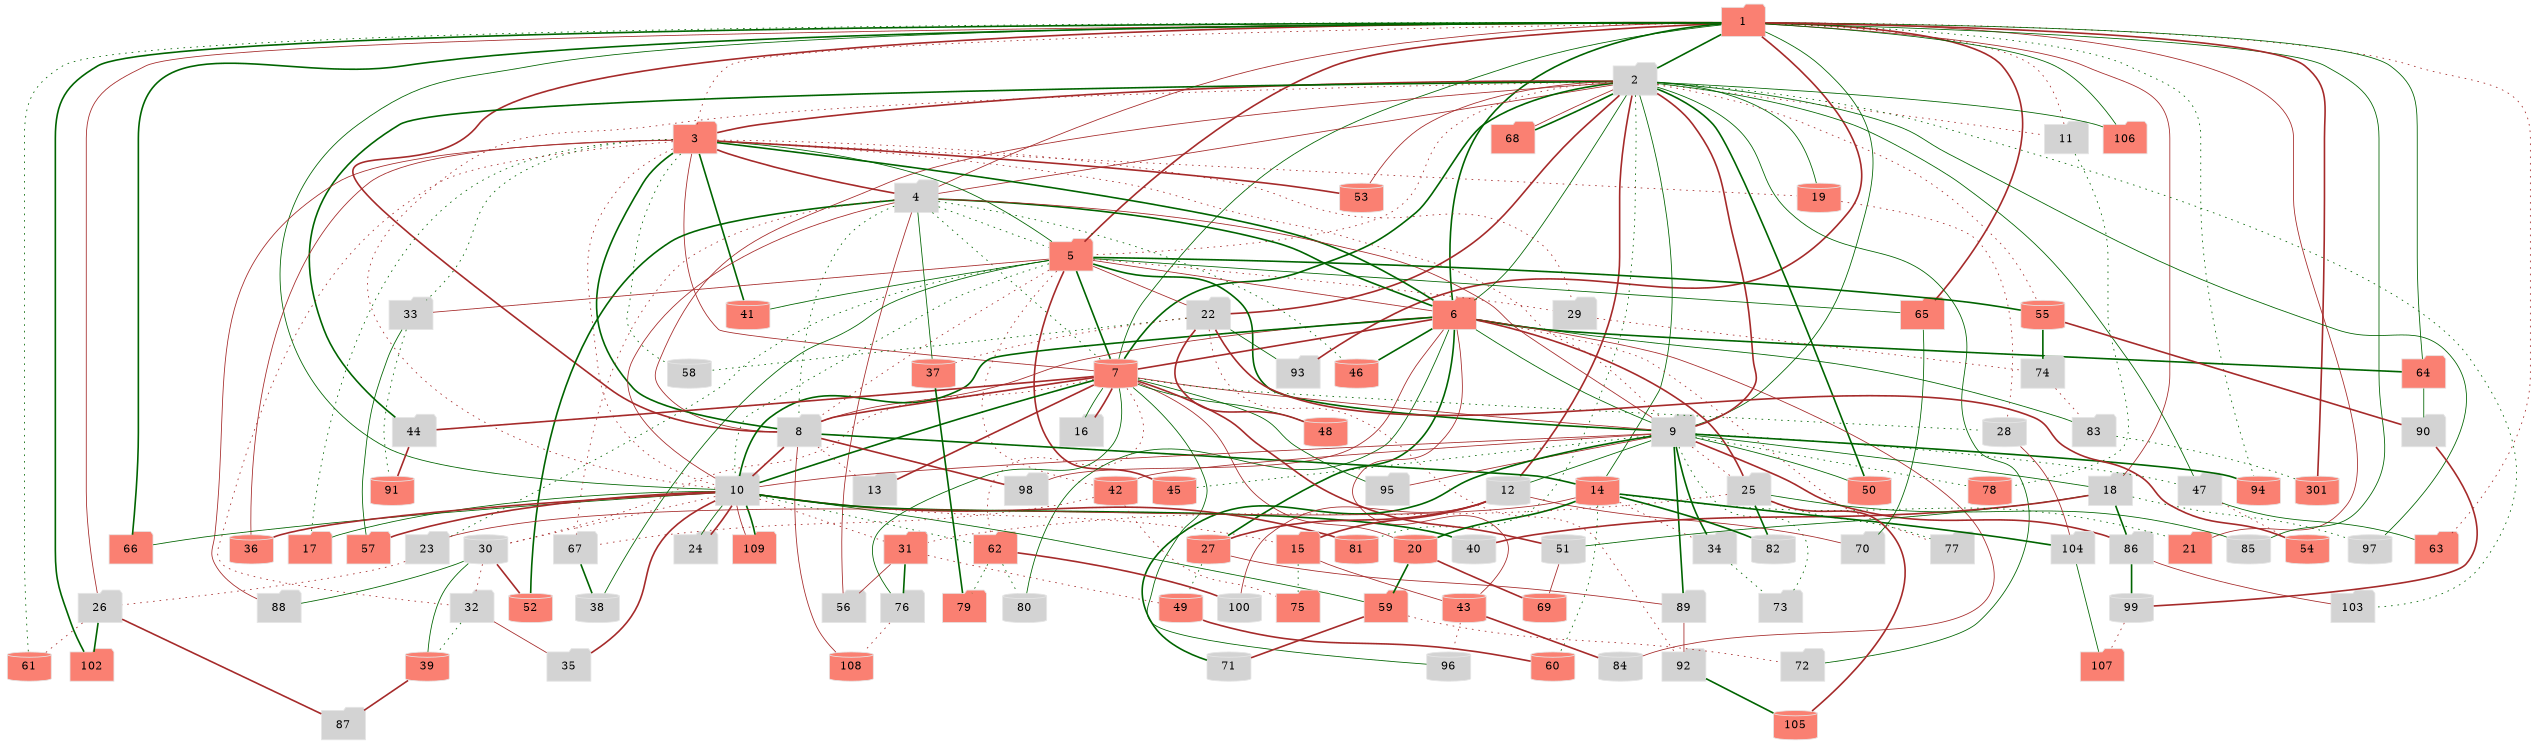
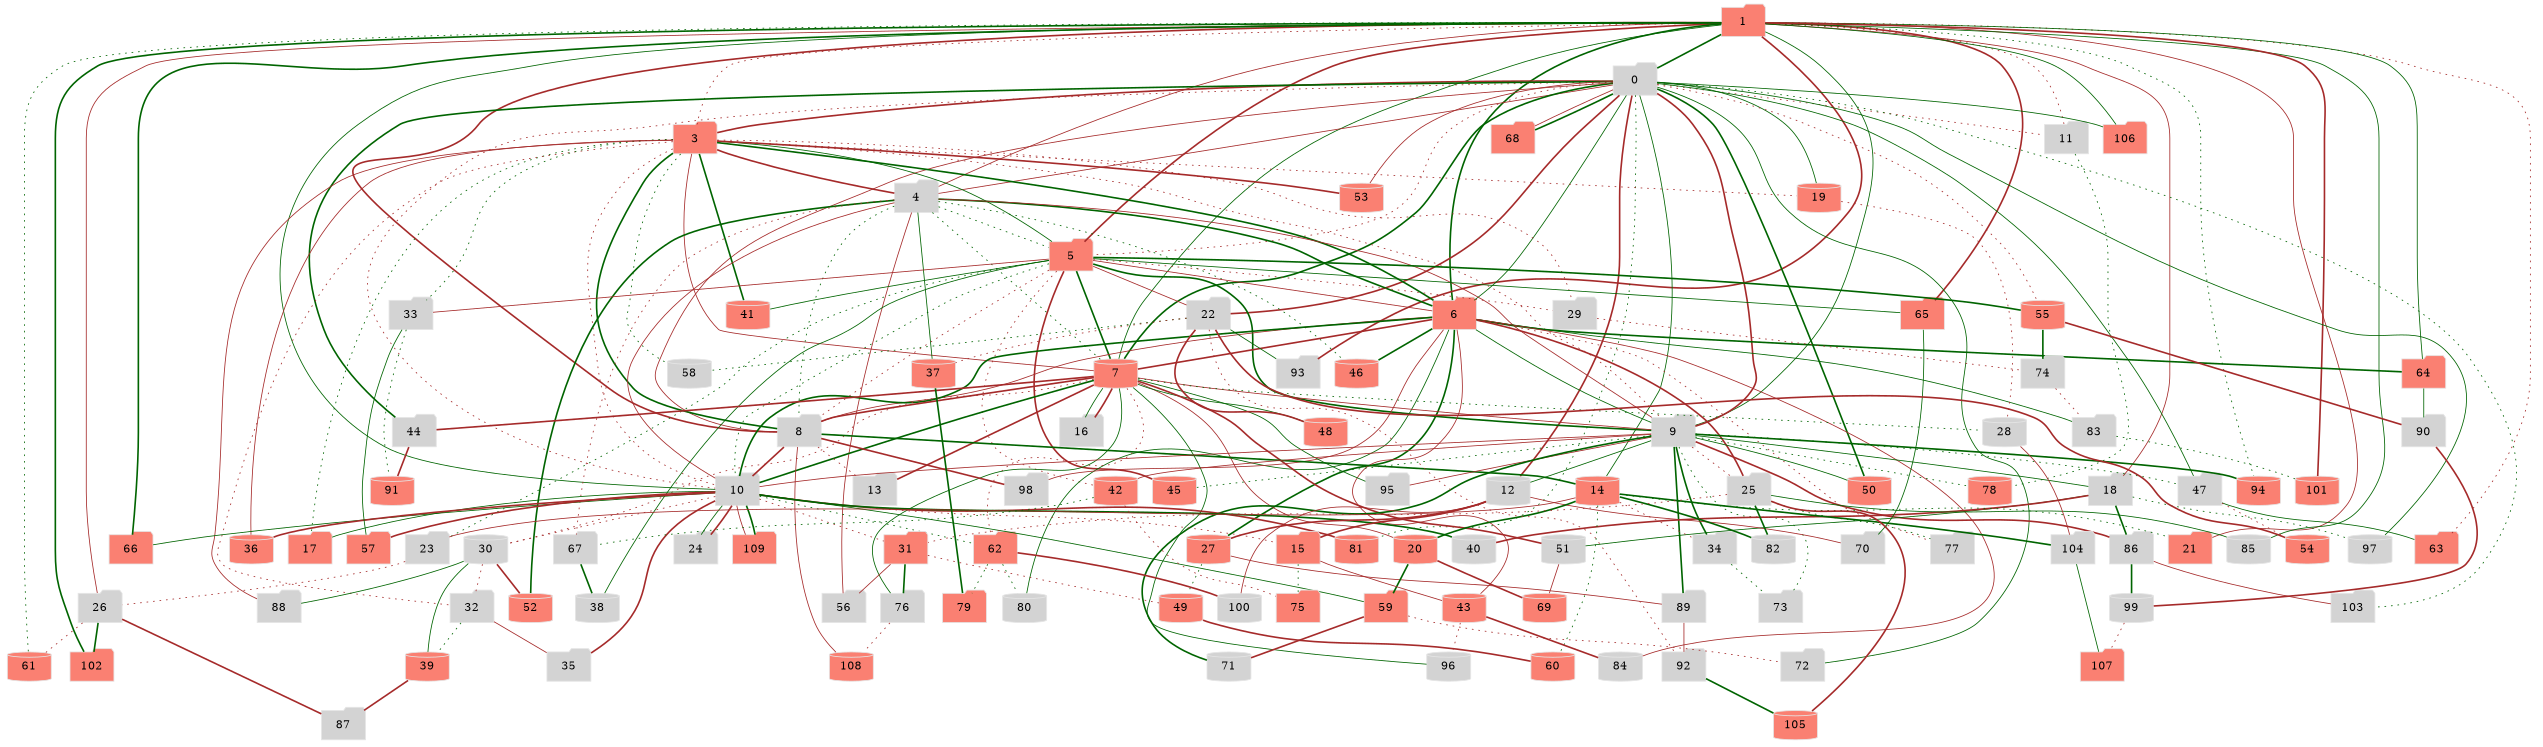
(1635, 81) -> (1635, 81)
(2317, 491) -> (2317, 491)
(808, 524) -> (808, 524)
